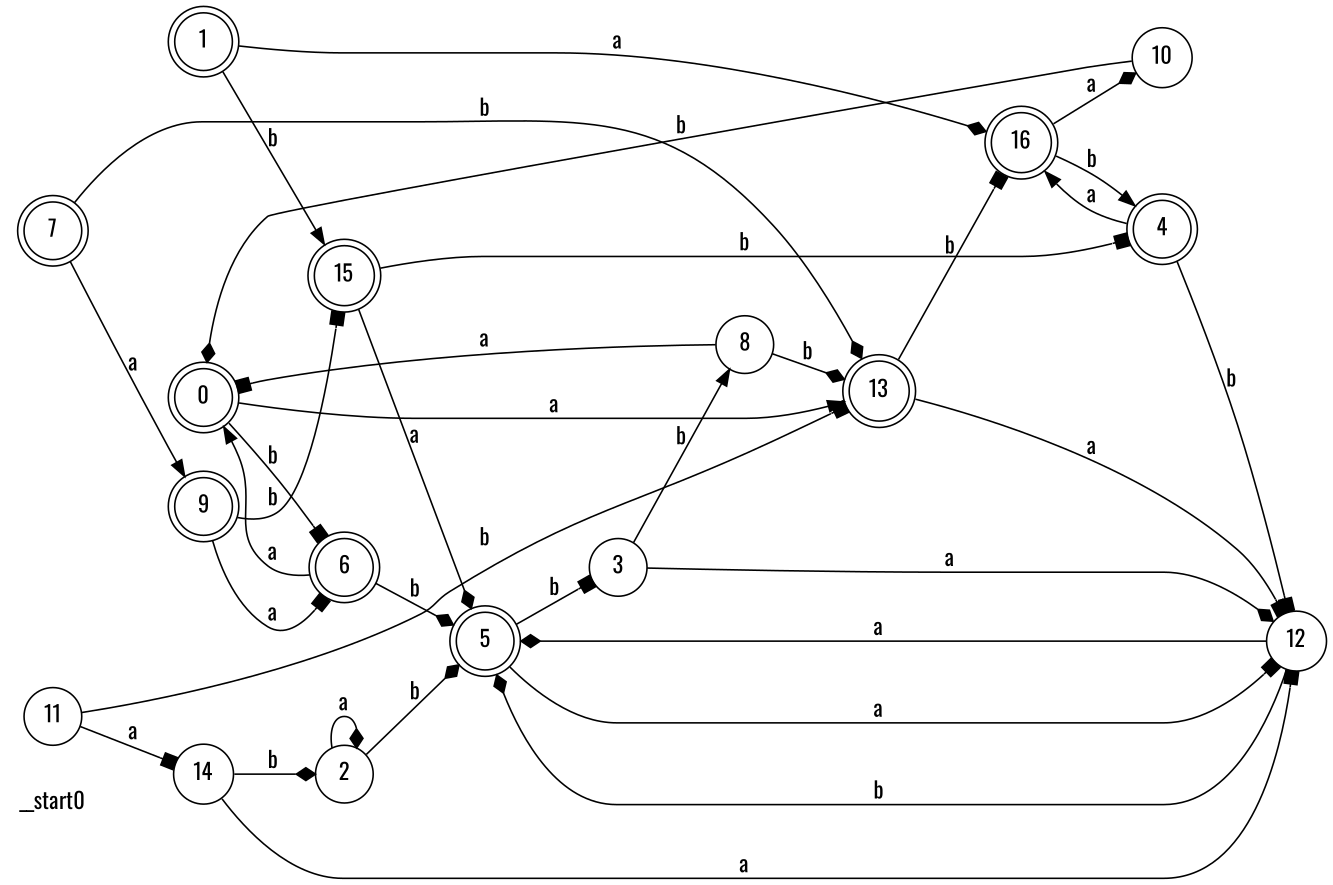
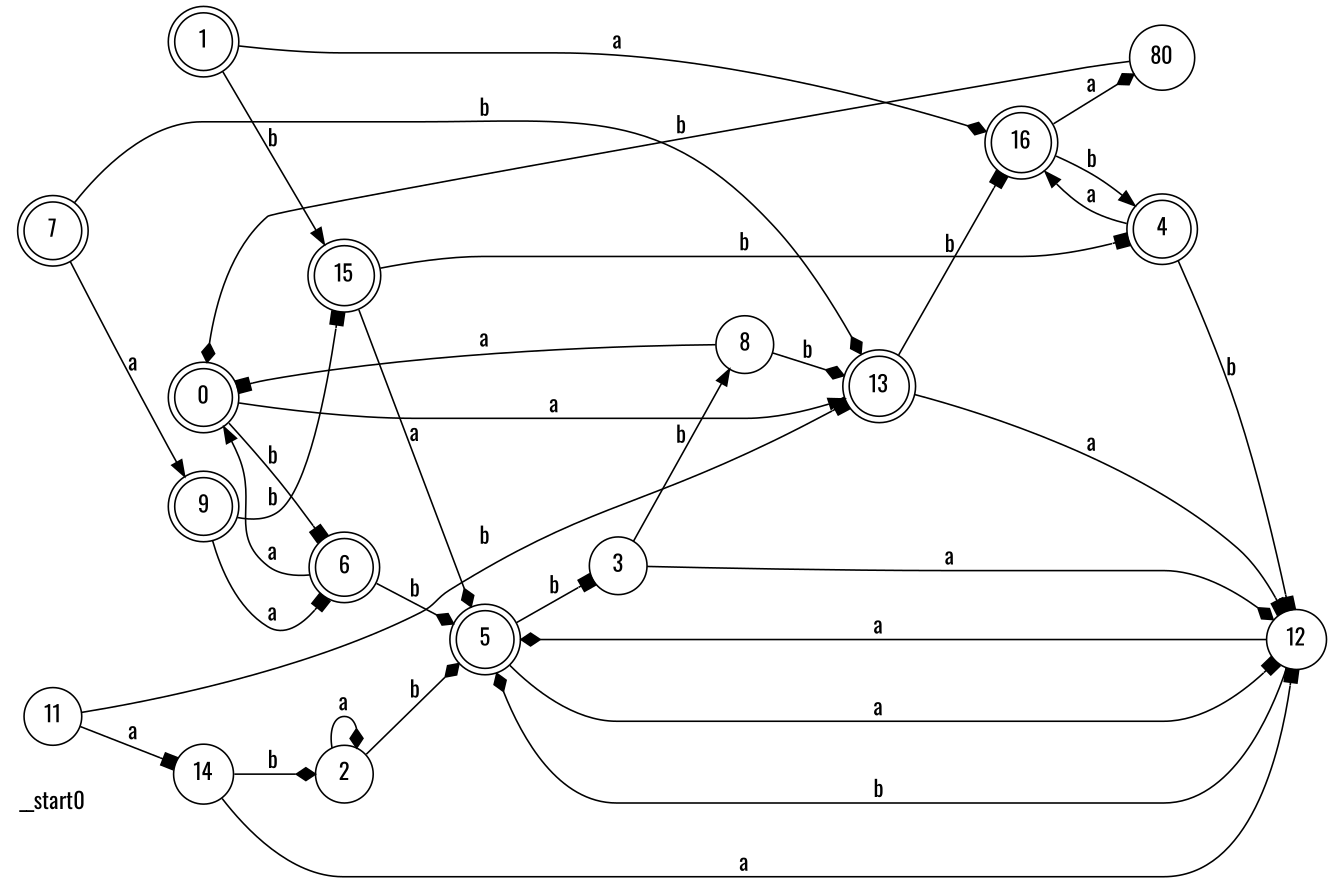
(1162, 58) -> (1162, 58)
